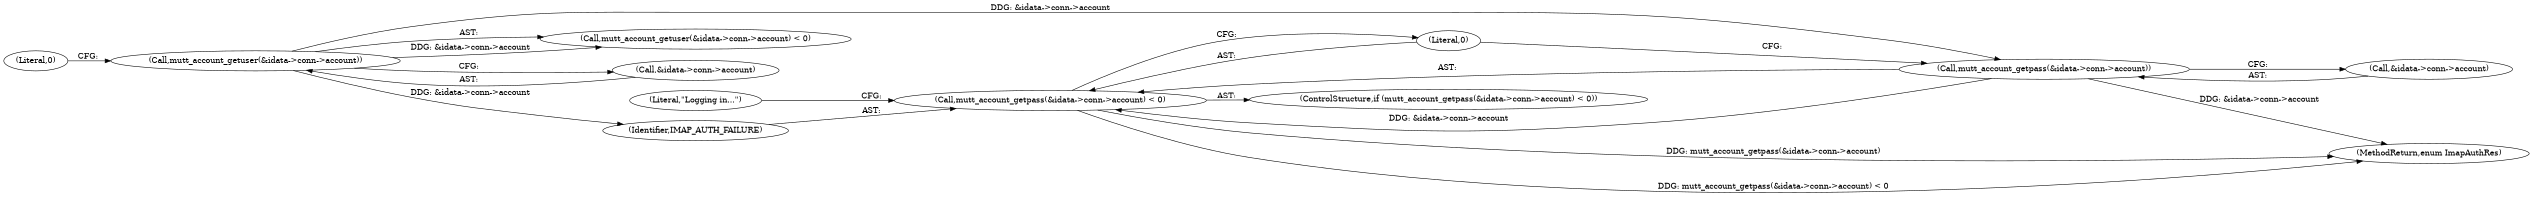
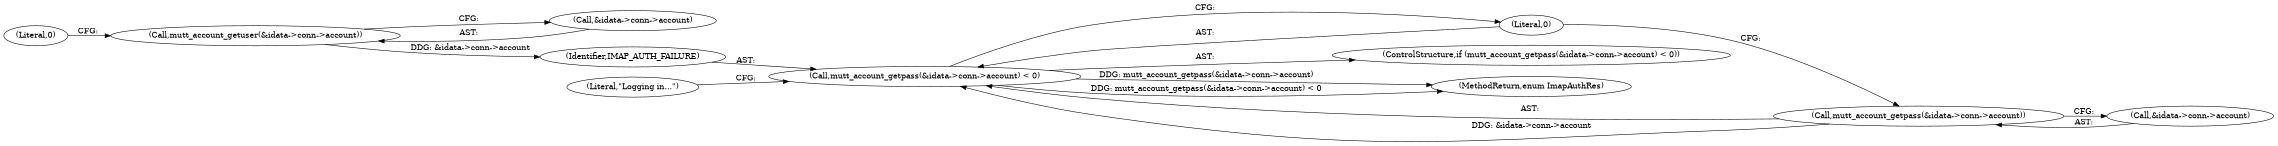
(1143, 12) -> none
(696, 39) -> none
(2235, 111) -> none
